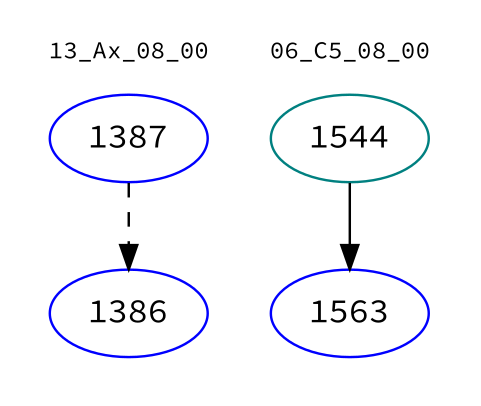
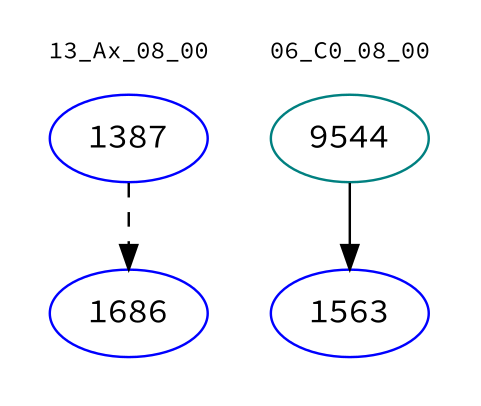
(351, 52) -> (351, 52)
(350, 138) -> (350, 138)
(129, 313) -> (129, 313)
